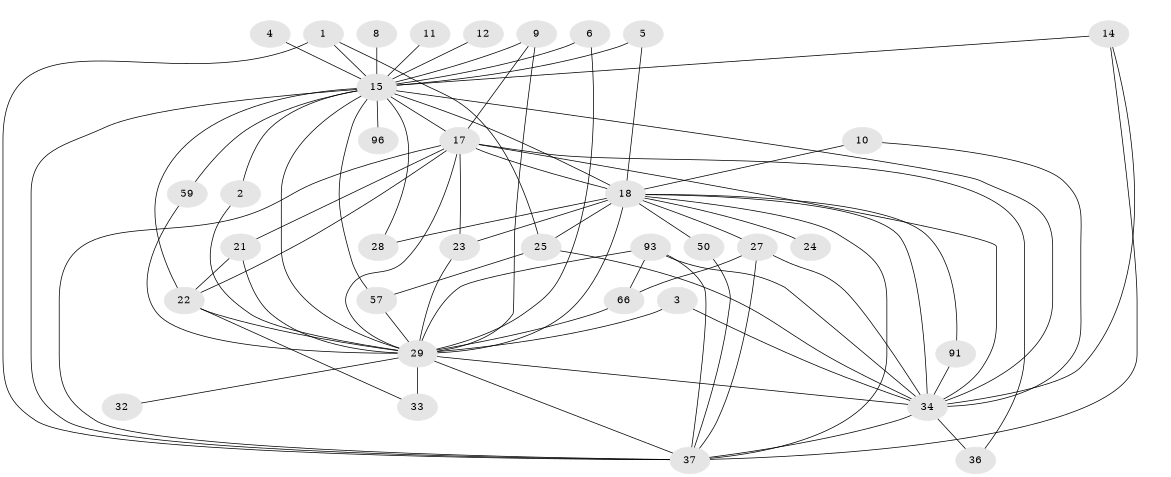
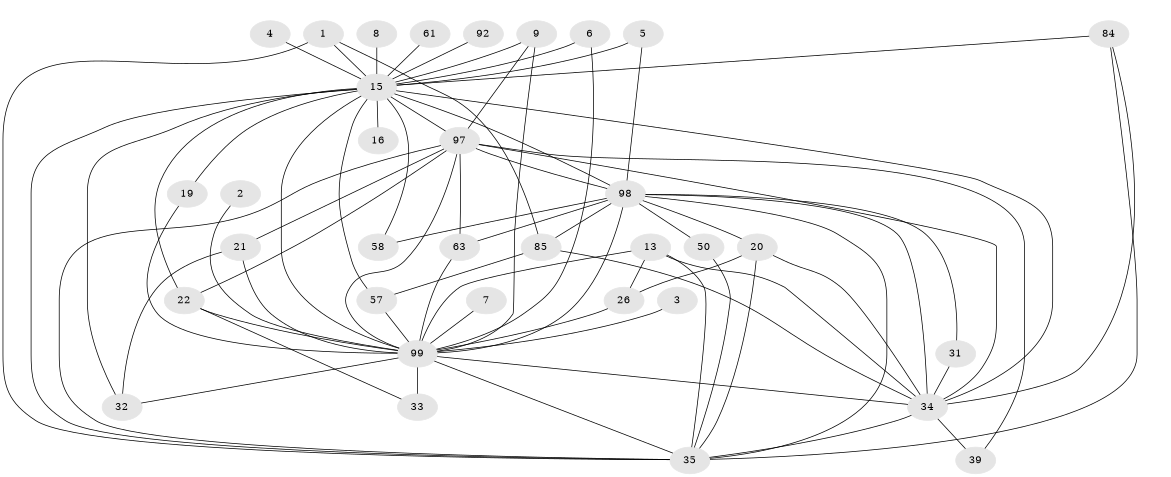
(430, 34) -> (430, 34)
(483, 34) -> (483, 34)
(1109, 34) -> (1109, 34)
(285, 117) -> (110, 152)
(378, 141) -> (378, 141)
(460, 141) -> (460, 141)
(862, 141) -> none
(187, 194) -> (187, 194)
(626, 194) -> (626, 194)
(378, 247) -> (378, 247)
(460, 247) -> (460, 247)
(541, 247) -> (541, 247)
(651, 247) -> (651, 247)
(757, 247) -> (757, 247)
(811, 247) -> none
(209, 277) -> (144, 308)
none -> (486, 301)
(624, 301) -> (624, 301)
(418, 354) -> (418, 354)
(956, 354) -> (956, 354)
(800, 359) -> none
(690, 460) -> (690, 460)
(976, 460) -> (976, 460)
